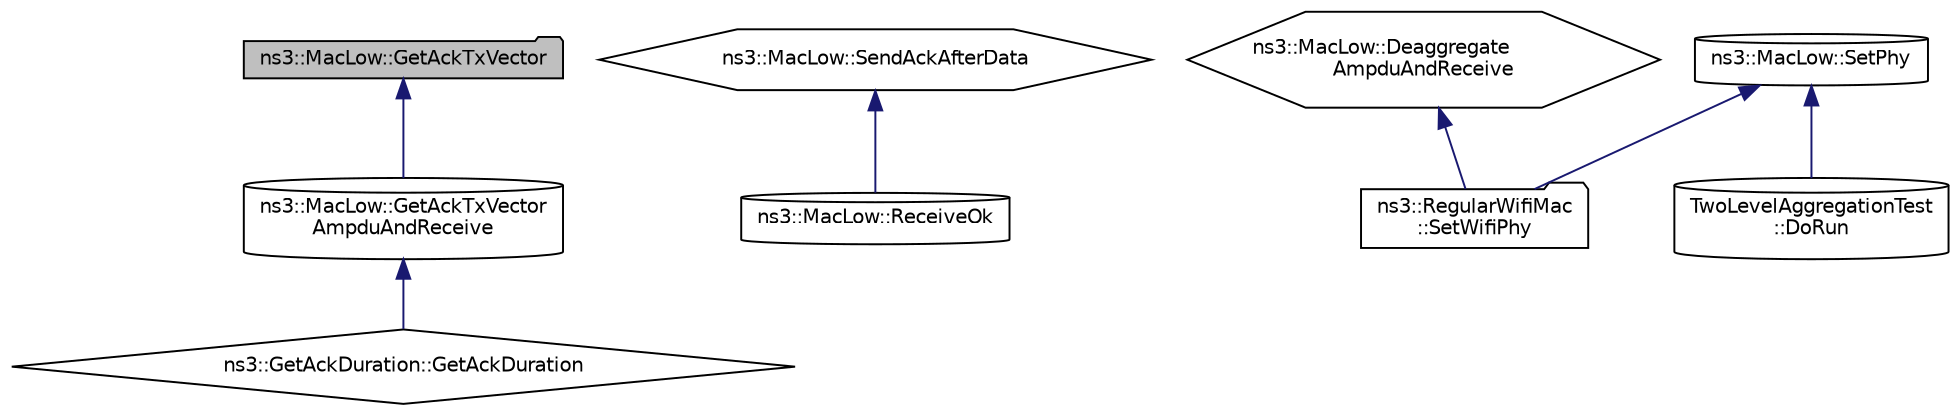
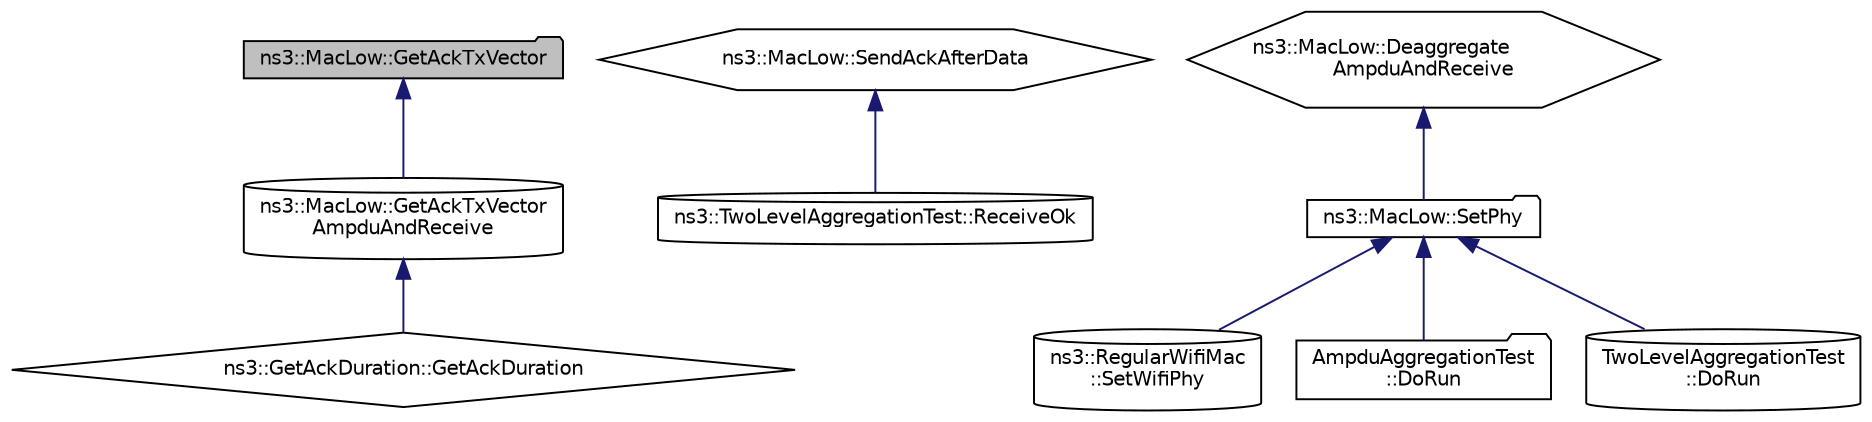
(1811, 60) -> (1424, 219)
(1455, 158) -> (1424, 164)
(875, 219) -> (875, 219)
(1475, 219) -> (1148, 370)
none -> (1424, 370)
